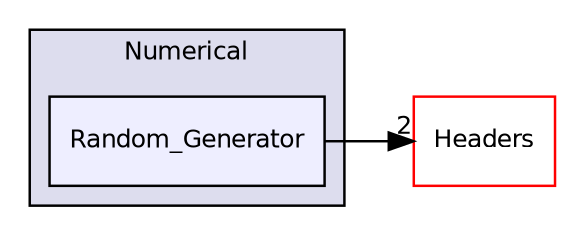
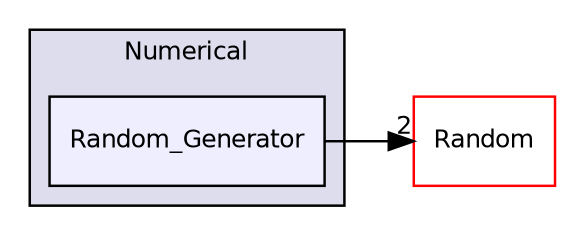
(484, 141) -> (484, 141)
